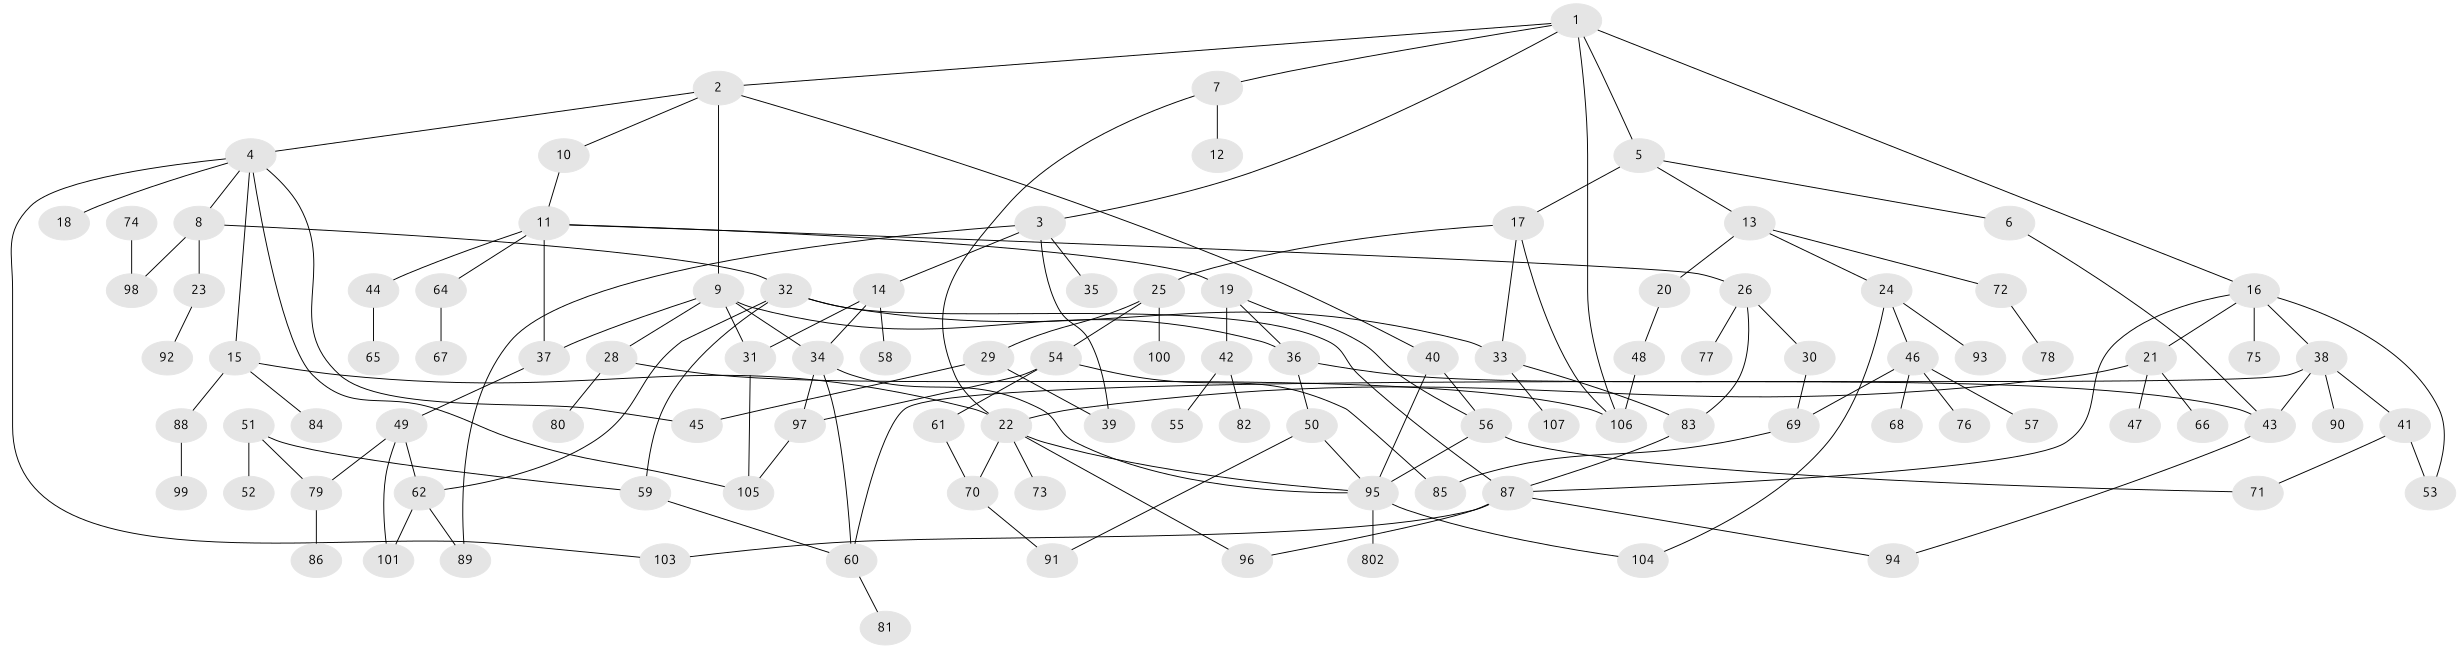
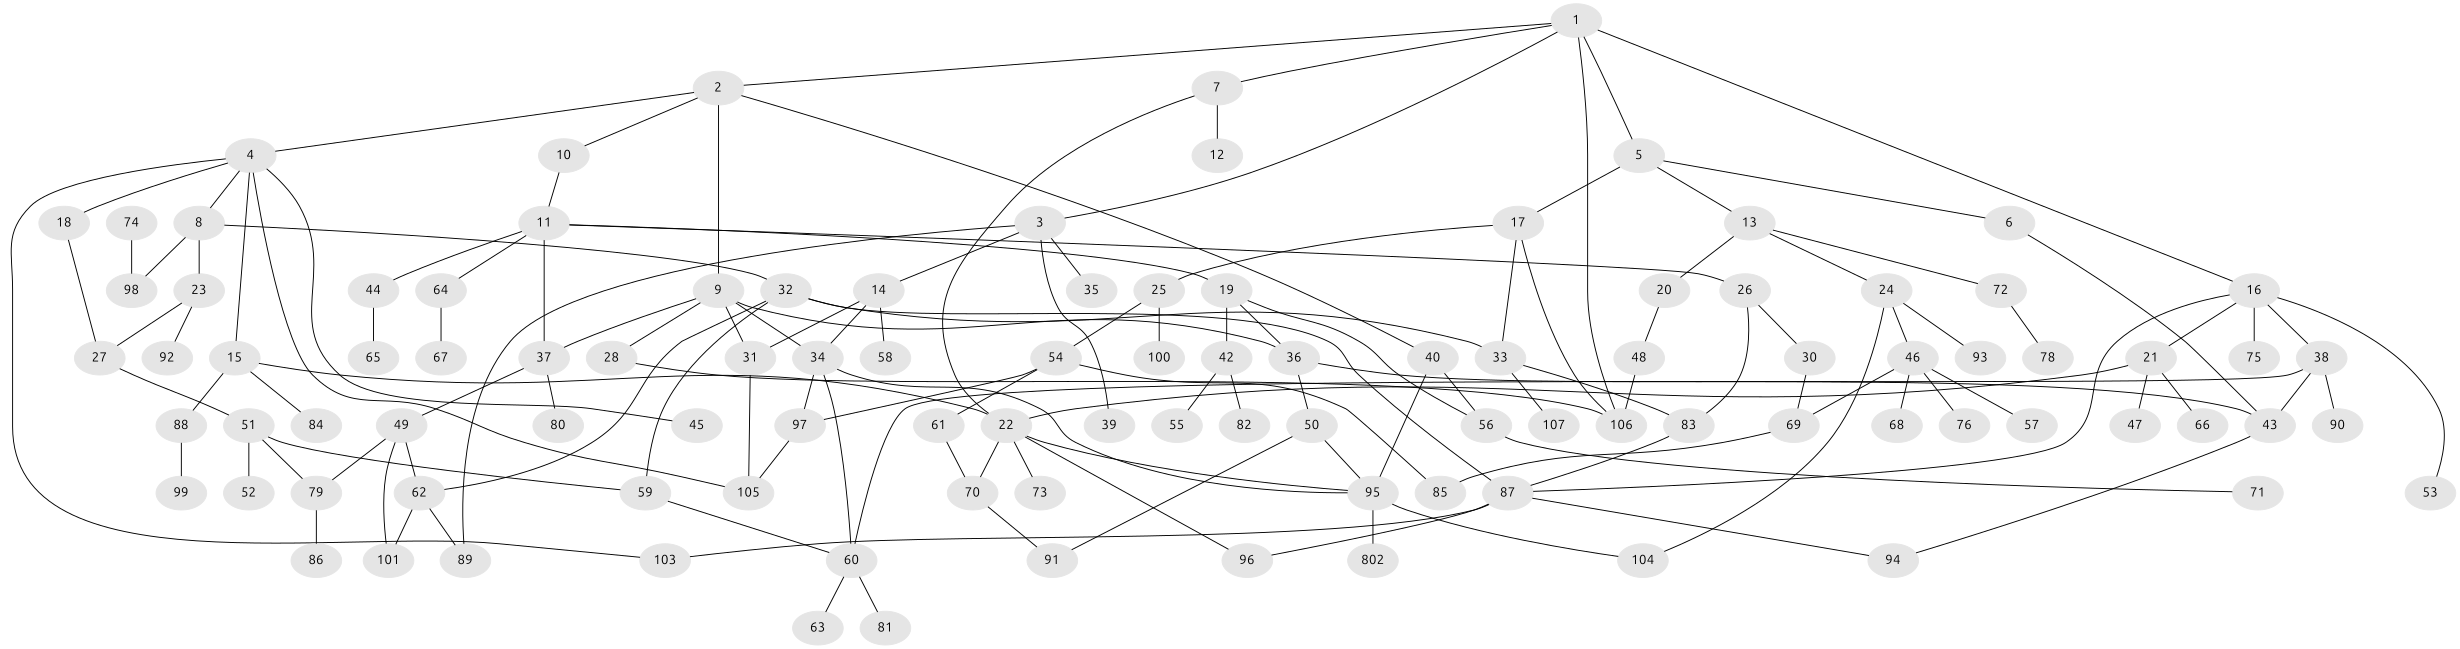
none -> (100, 358)
(989, 358) -> none
(1707, 358) -> none
(585, 392) -> (551, 392)
(2405, 426) -> none
(1430, 459) -> none
none -> (818, 628)
